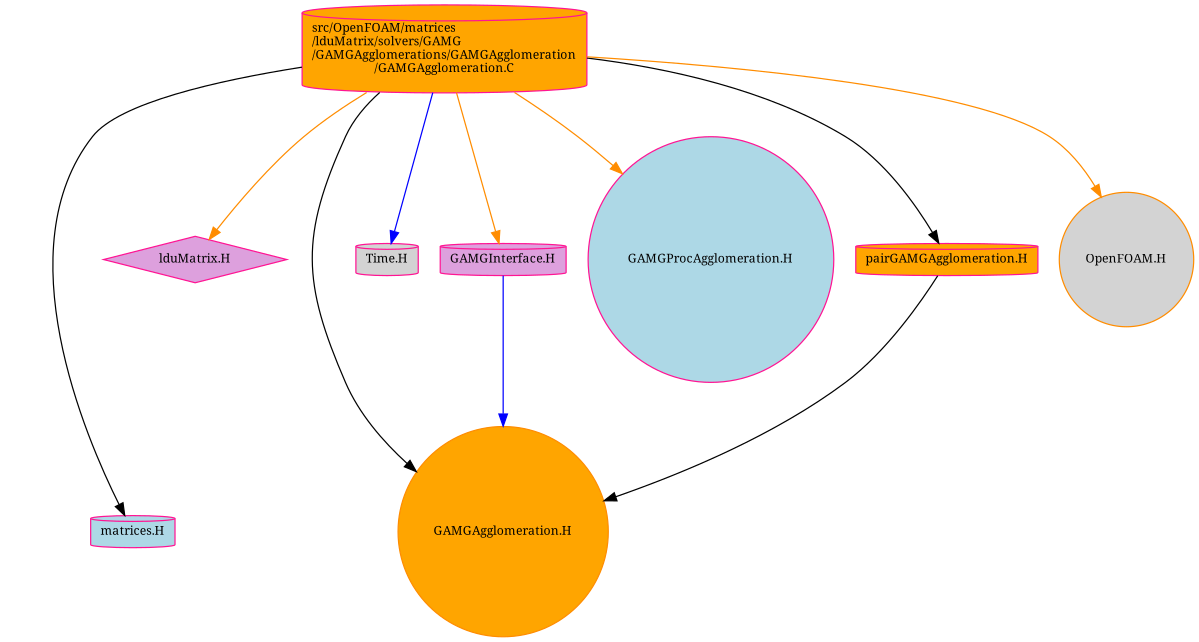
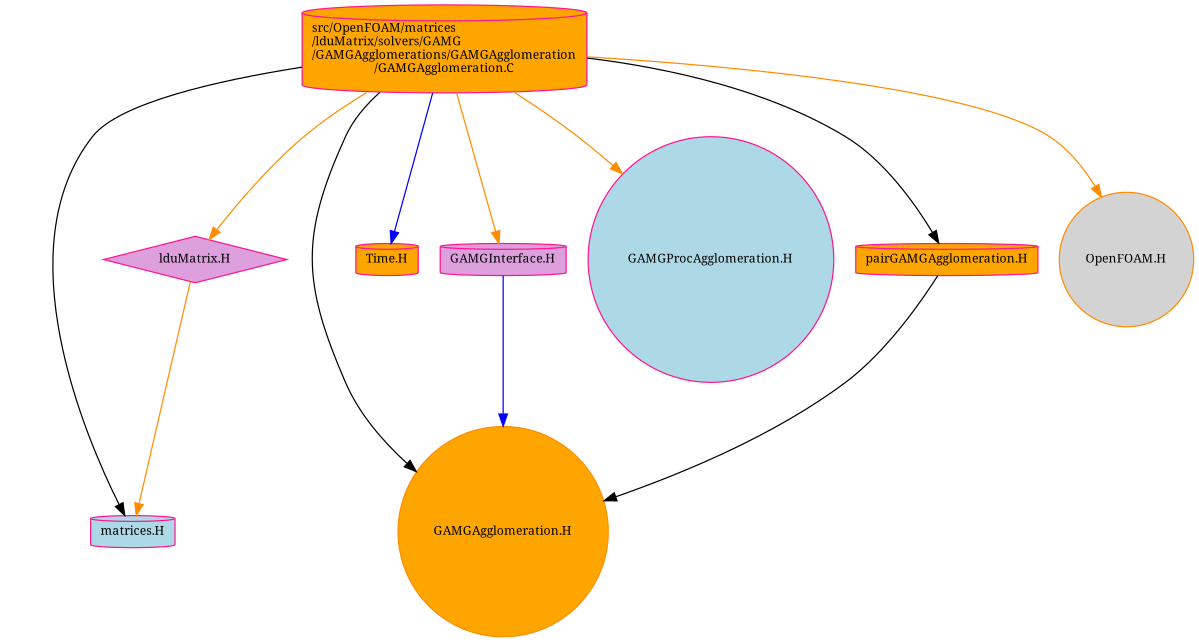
(387, 260) -> (387, 260)
none -> (165, 393)
